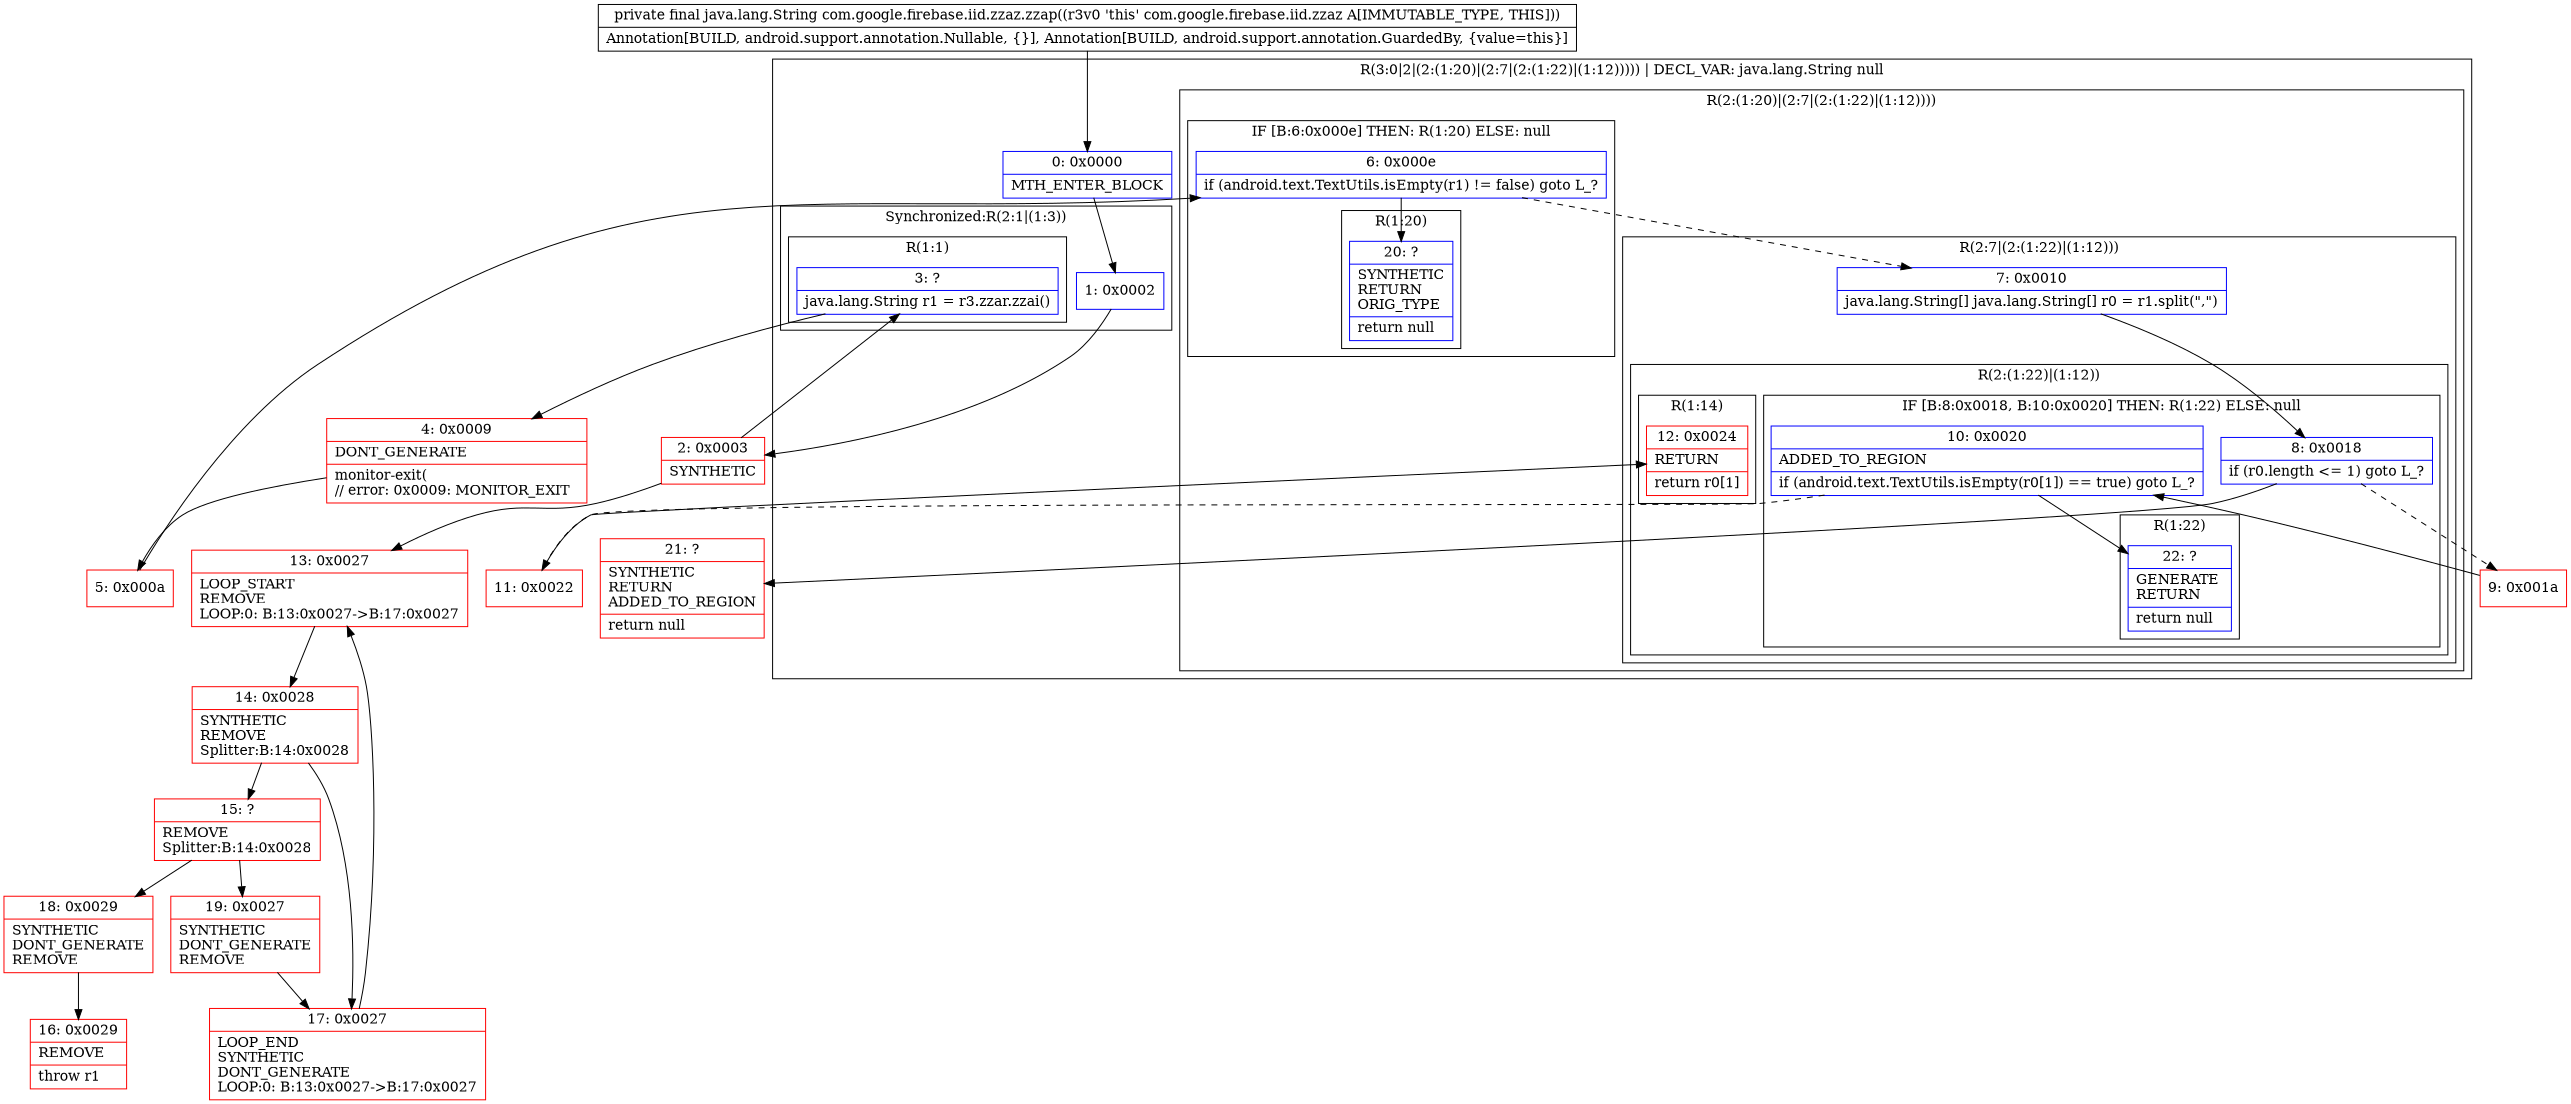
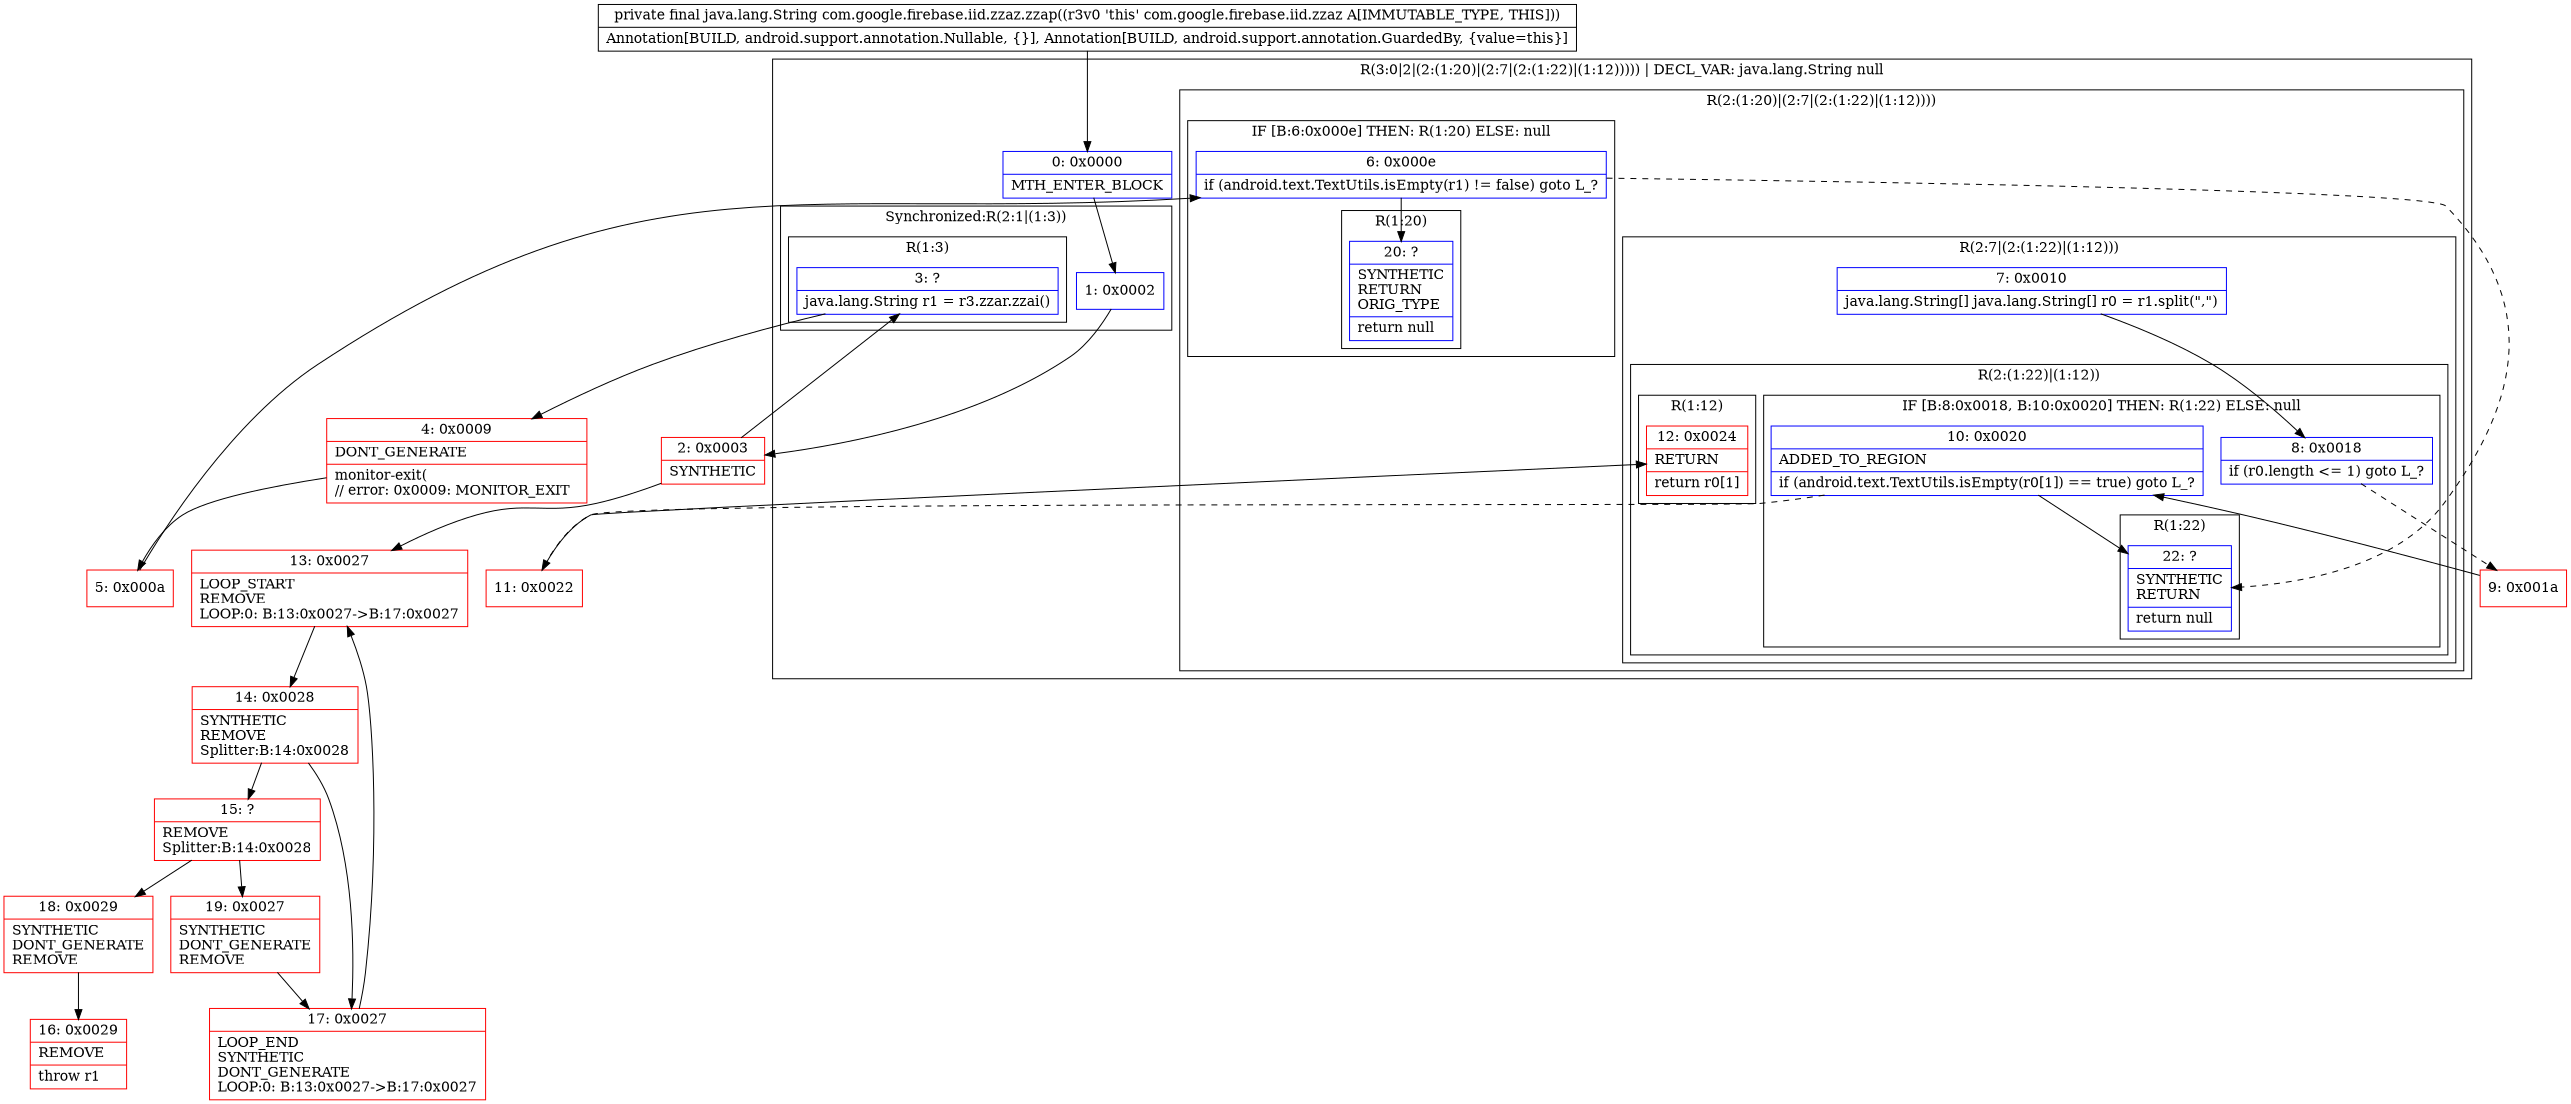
(1702, 230) -> (2304, 194)
(928, 248) -> (928, 248)
(1697, 407) -> (1697, 407)
(2178, 580) -> (2180, 580)
(682, 588) -> none
